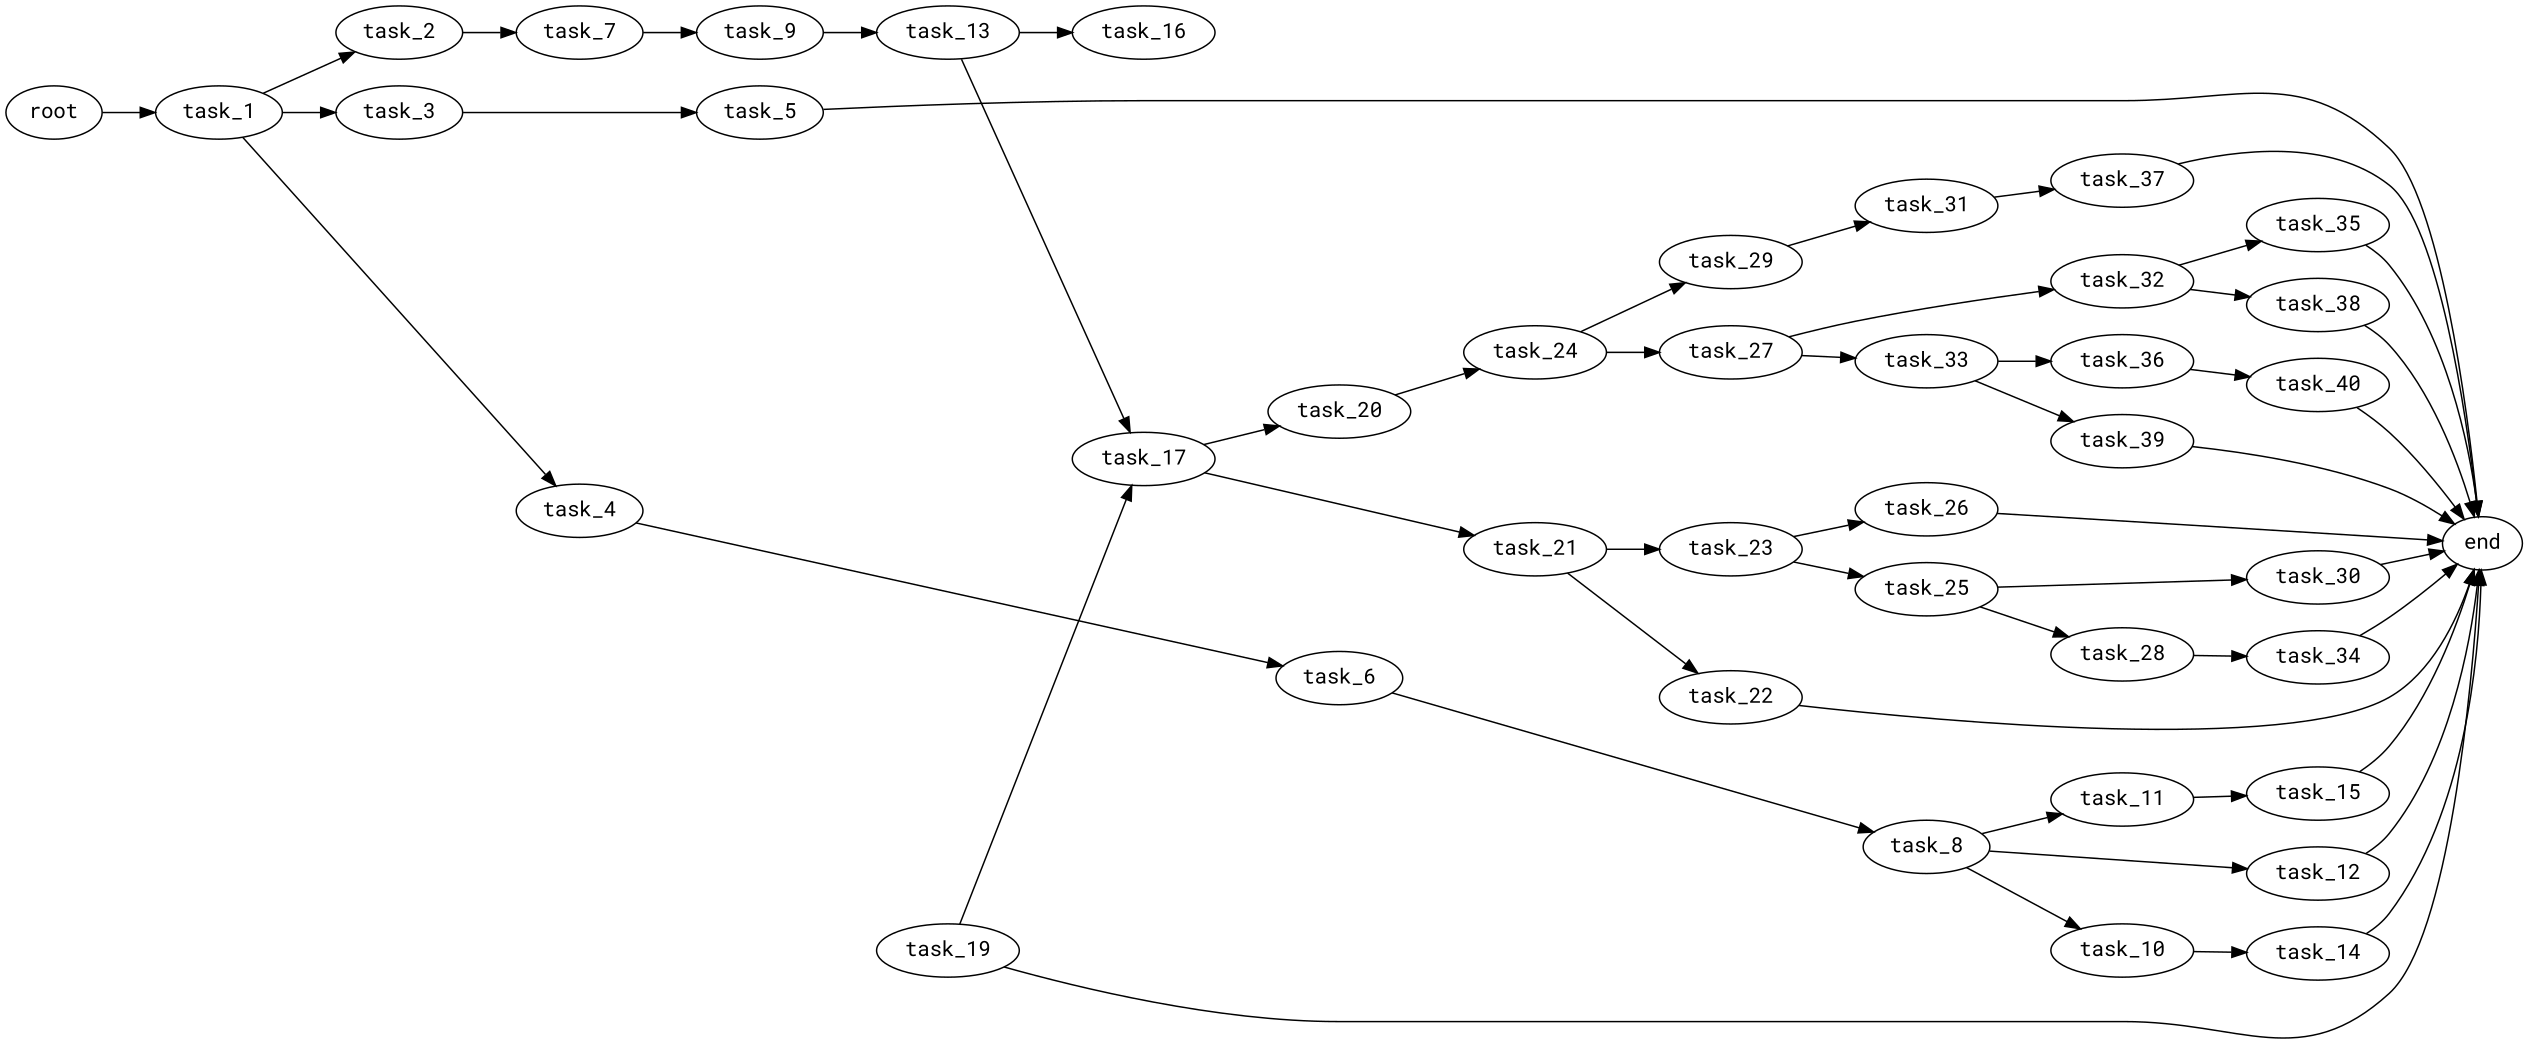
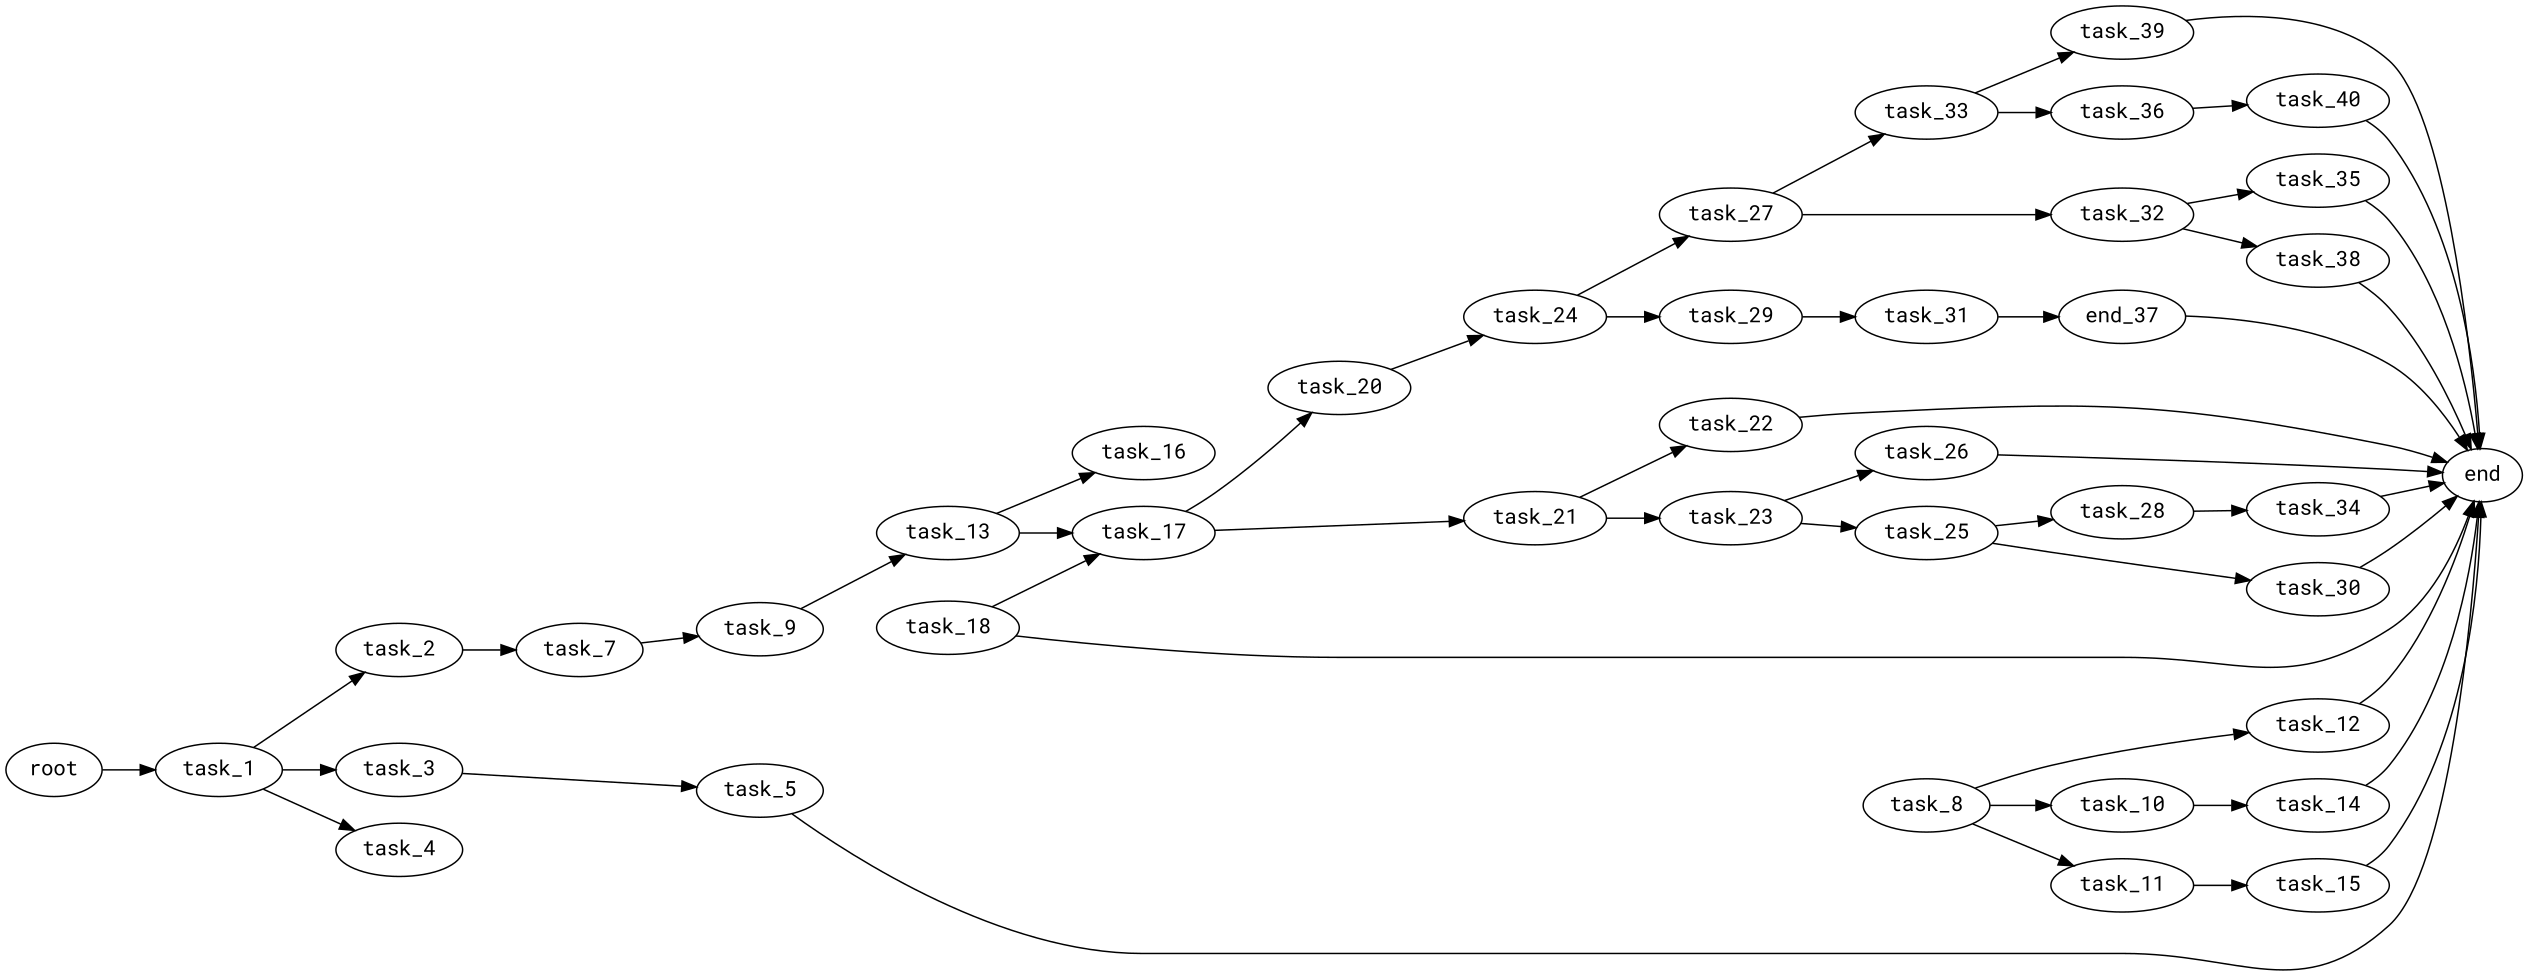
(2122, 181) -> (2122, 317)
(1339, 678) -> none
(948, 951) -> (948, 628)
